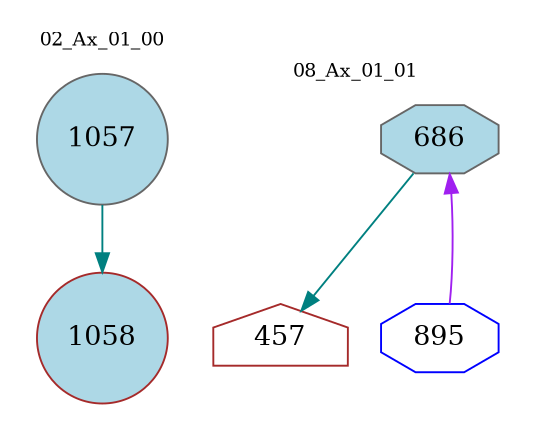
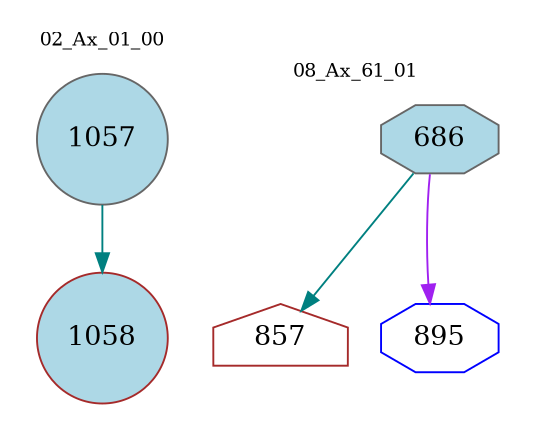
(355, 72) -> (355, 72)
(453, 249) -> (427, 229)
(281, 338) -> (281, 338)
